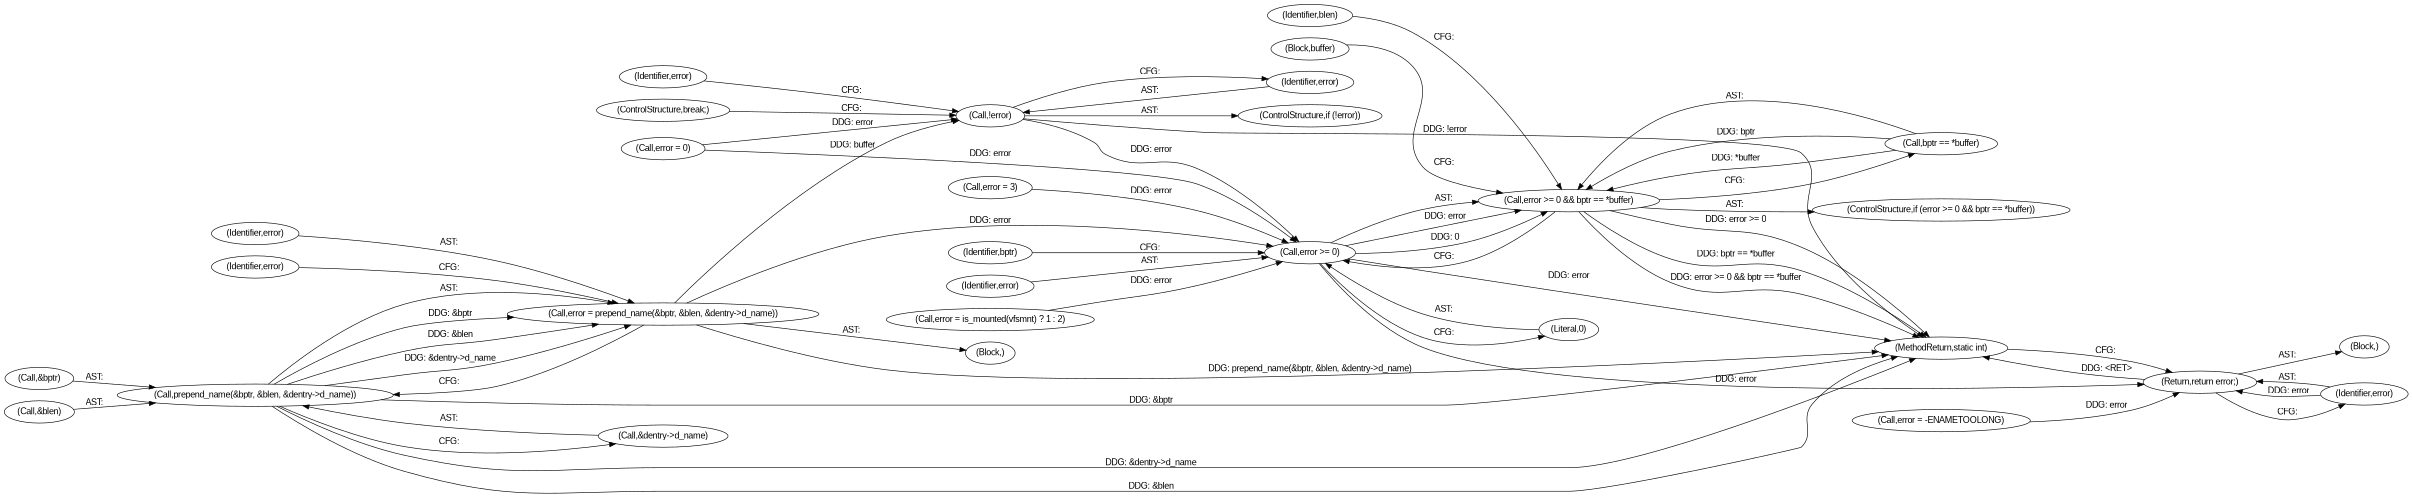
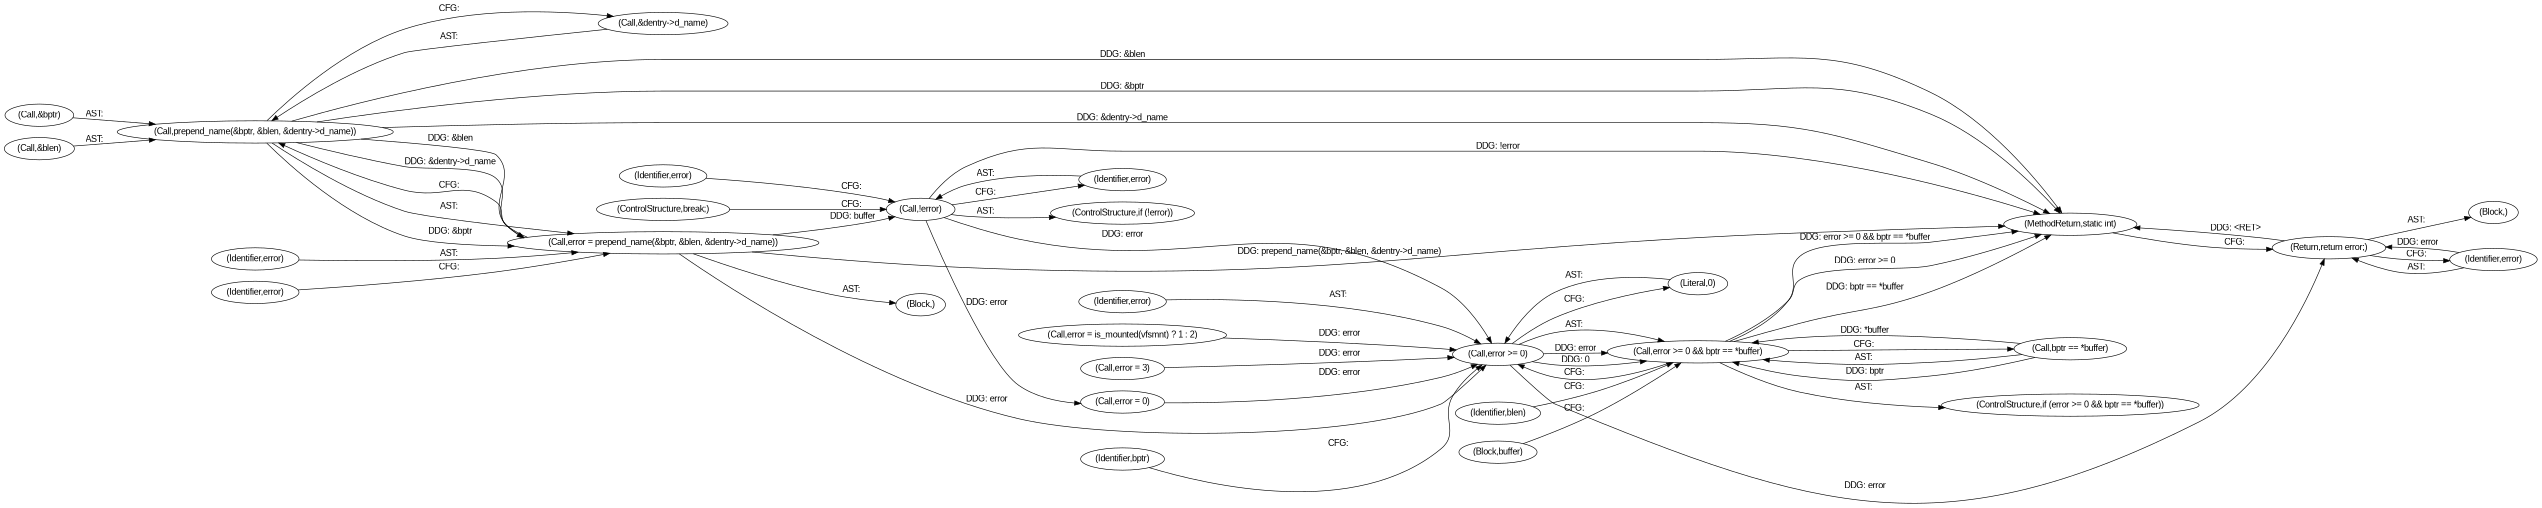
(827, 132) -> (980, 333)
(1616, 300) -> none
(1941, 421) -> none
